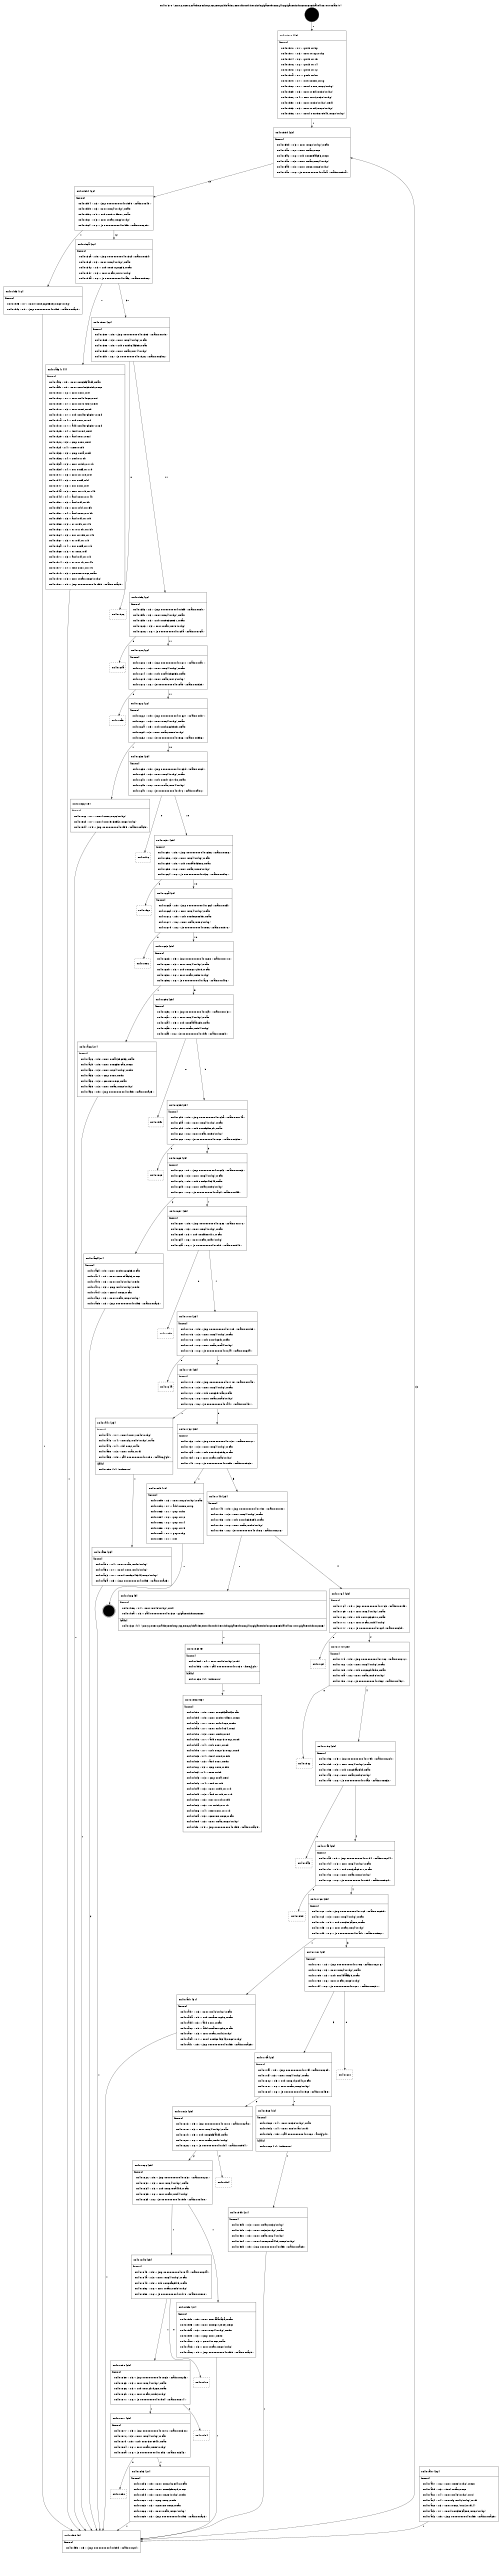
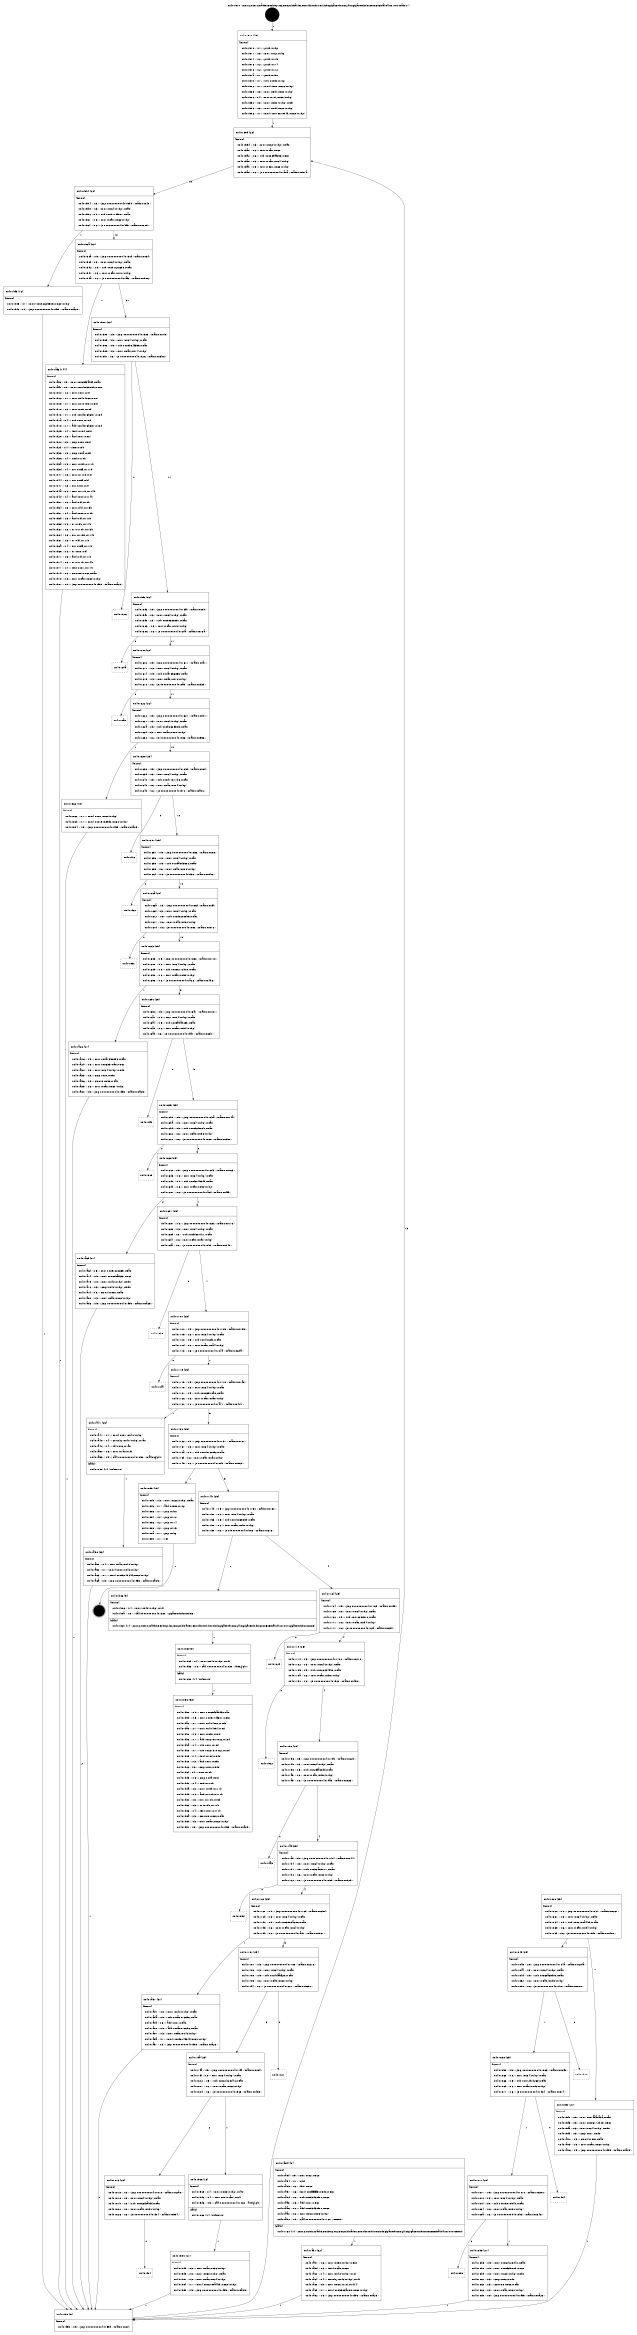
(193, 2155) -> none
none -> (369, 2197)
